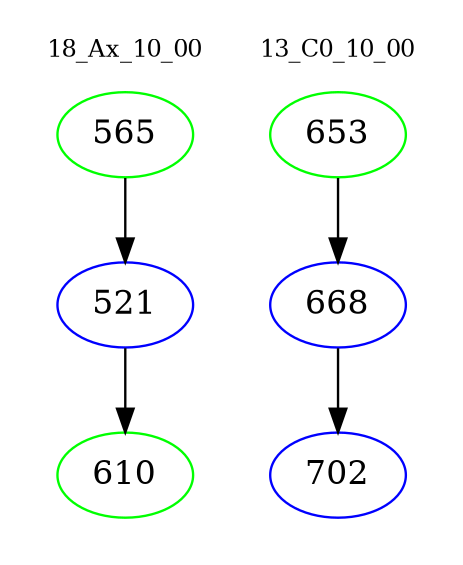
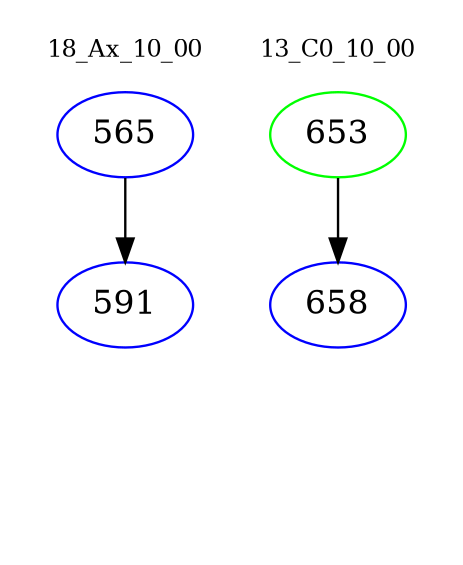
(125, 135) -> (125, 135)
(125, 305) -> (125, 305)
(338, 305) -> (338, 305)
(125, 475) -> none
(338, 475) -> none
